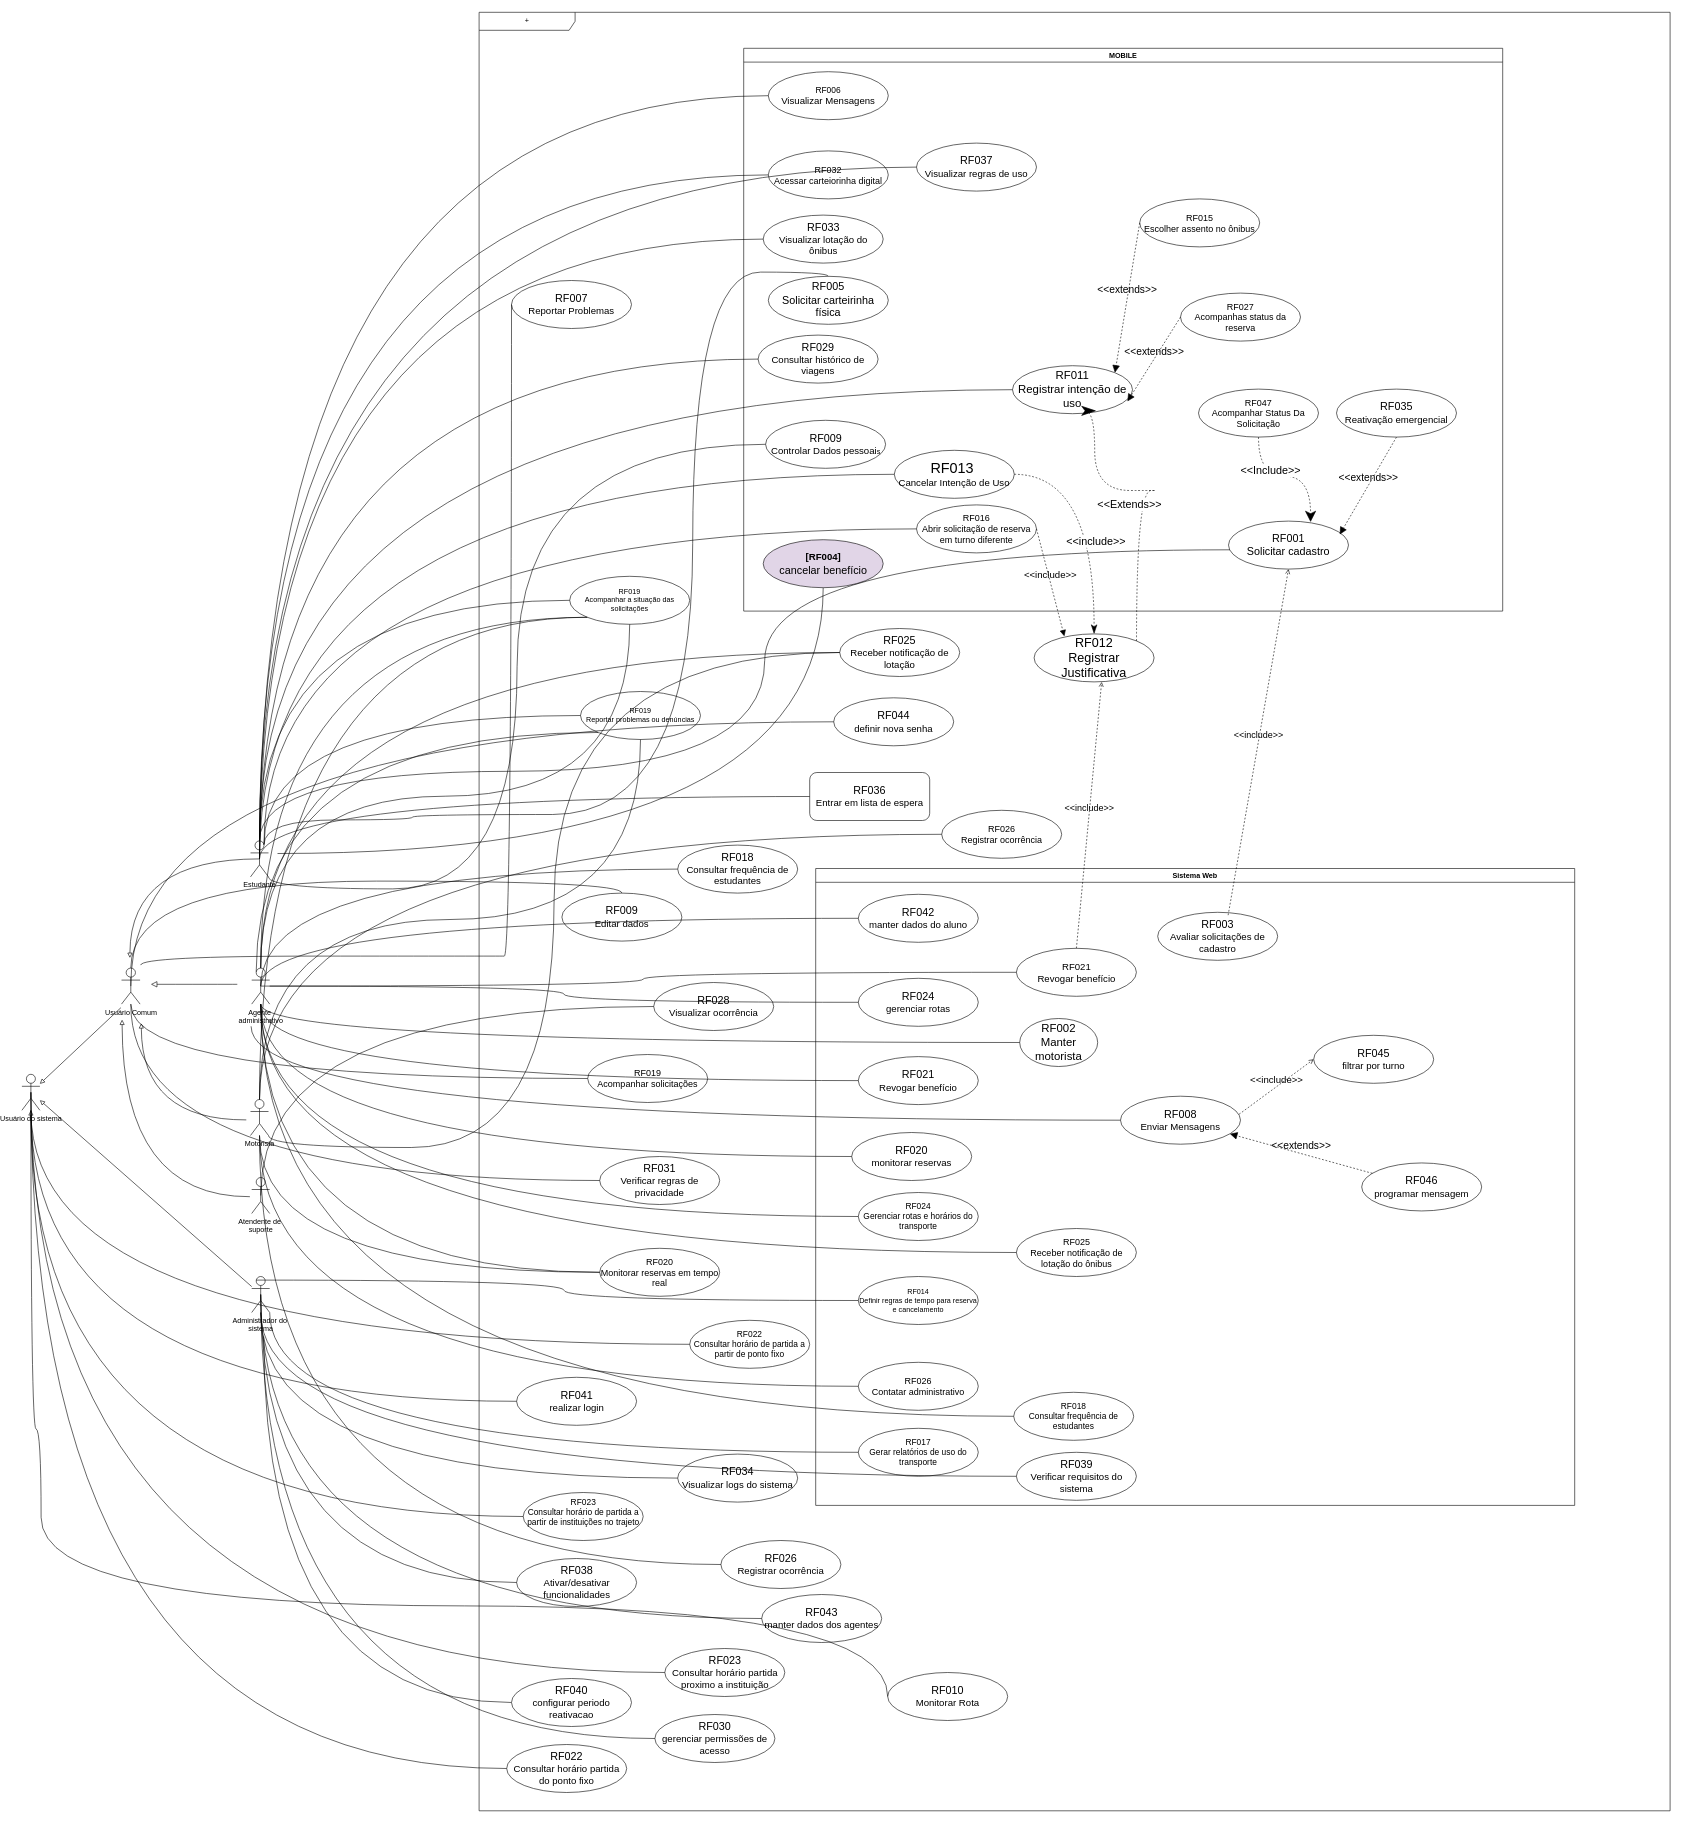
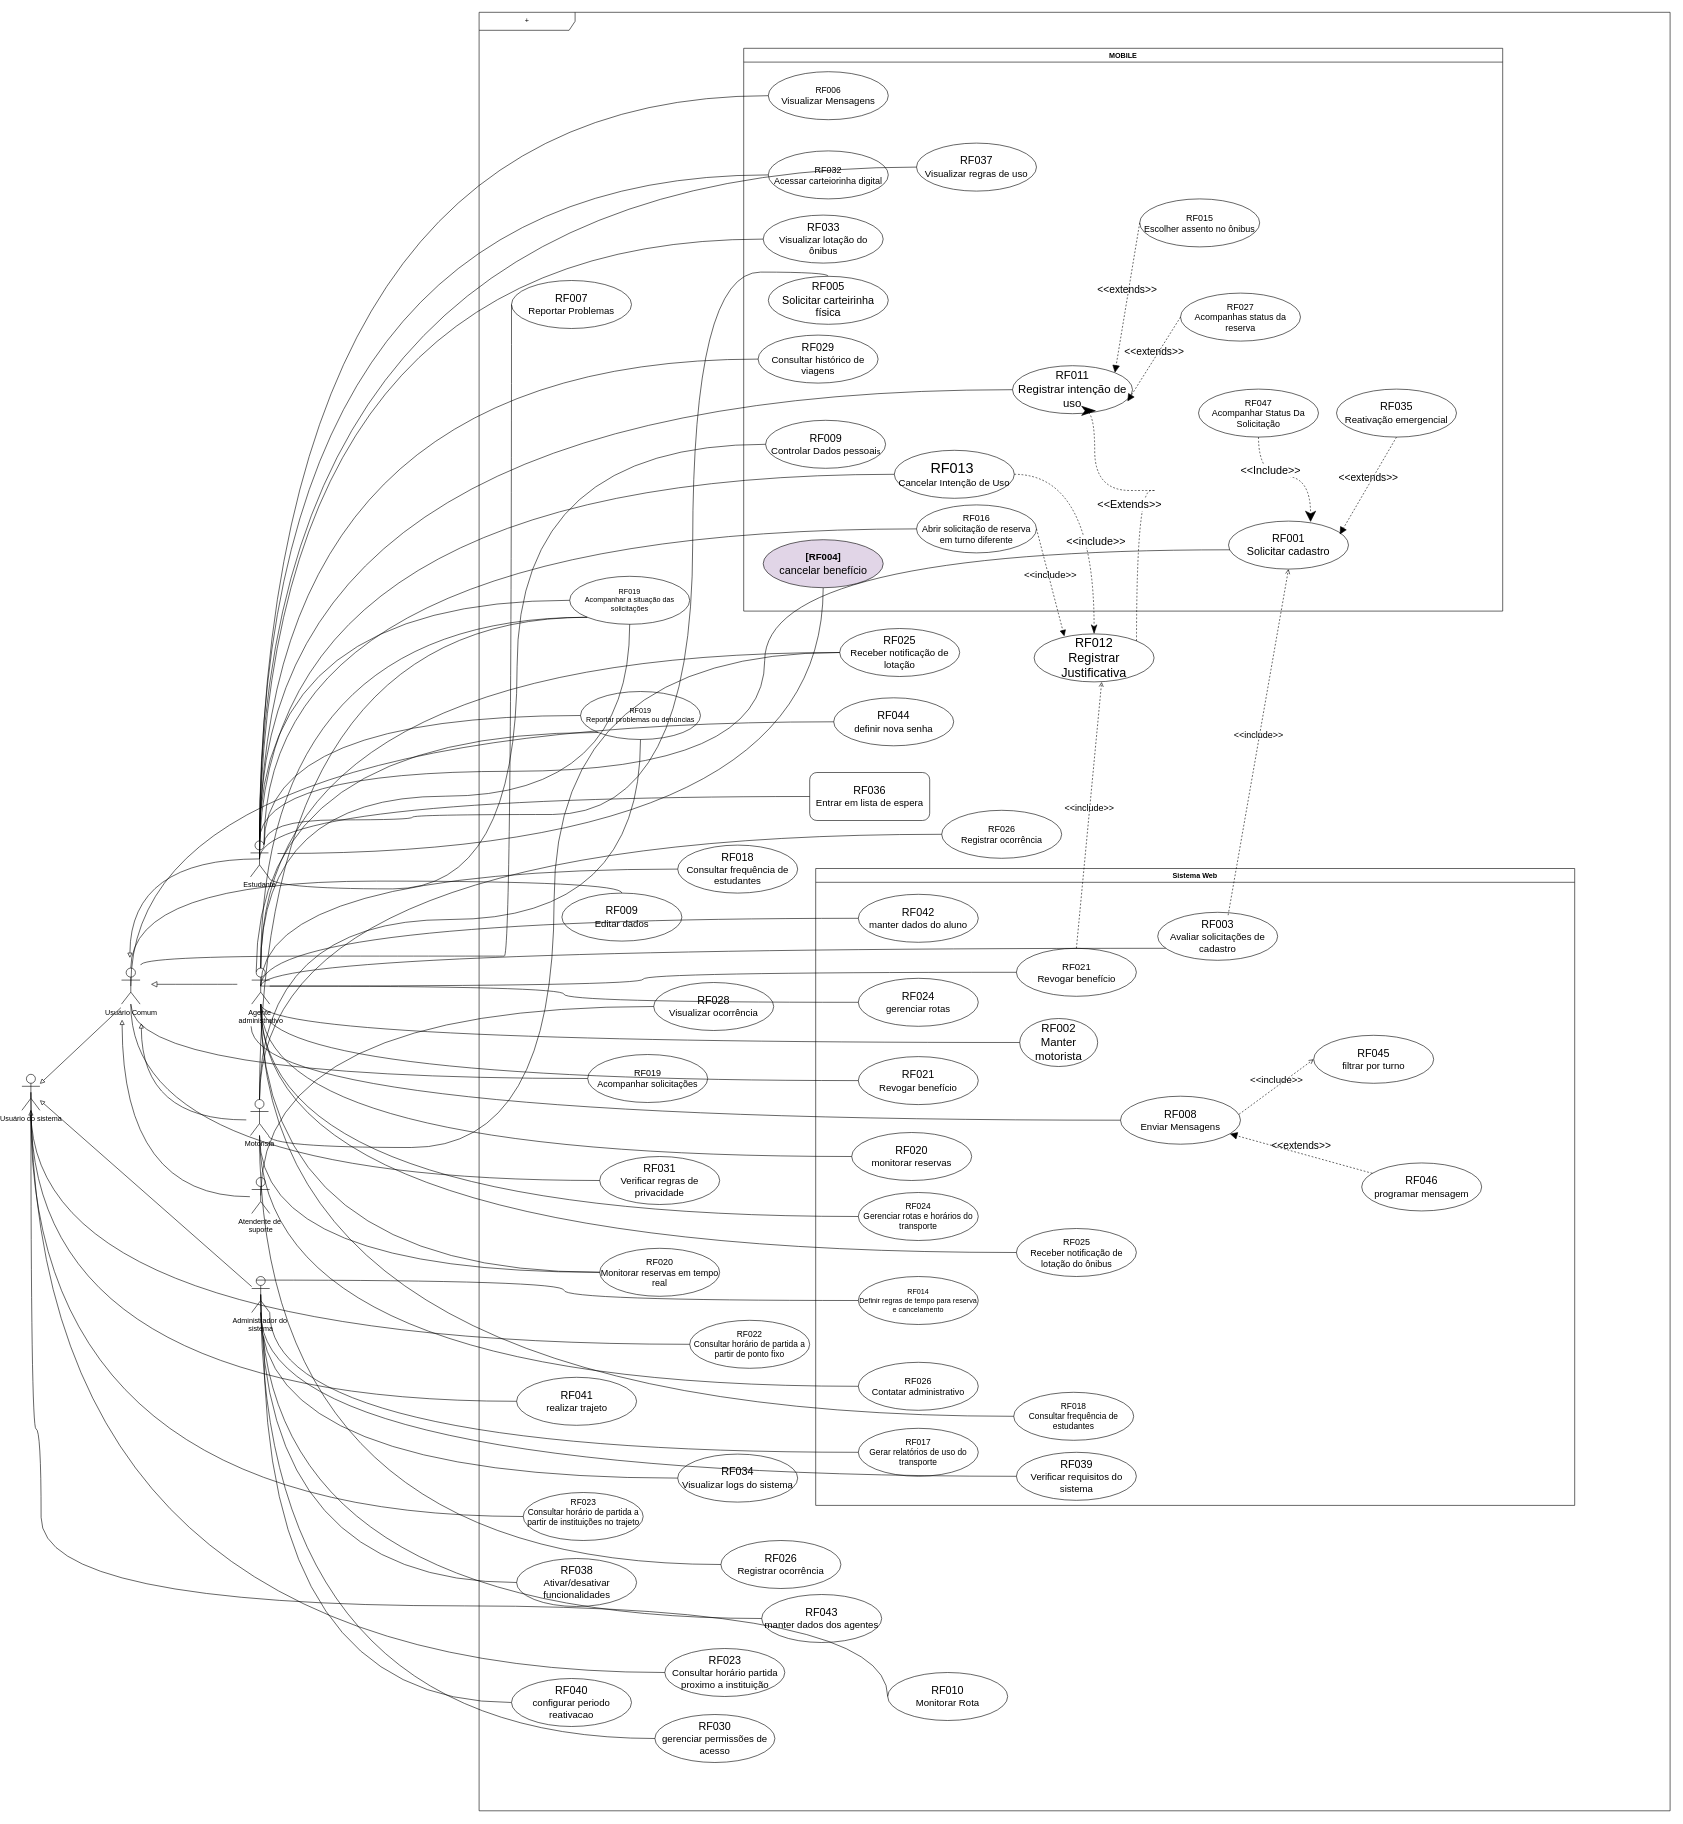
none -> (786, 951)
(577, 1401) -> (577, 1401)
(147, 1594) -> none
(567, 1769) -> none
